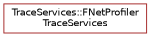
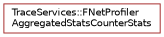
(75, 18) -> (82, 18)
